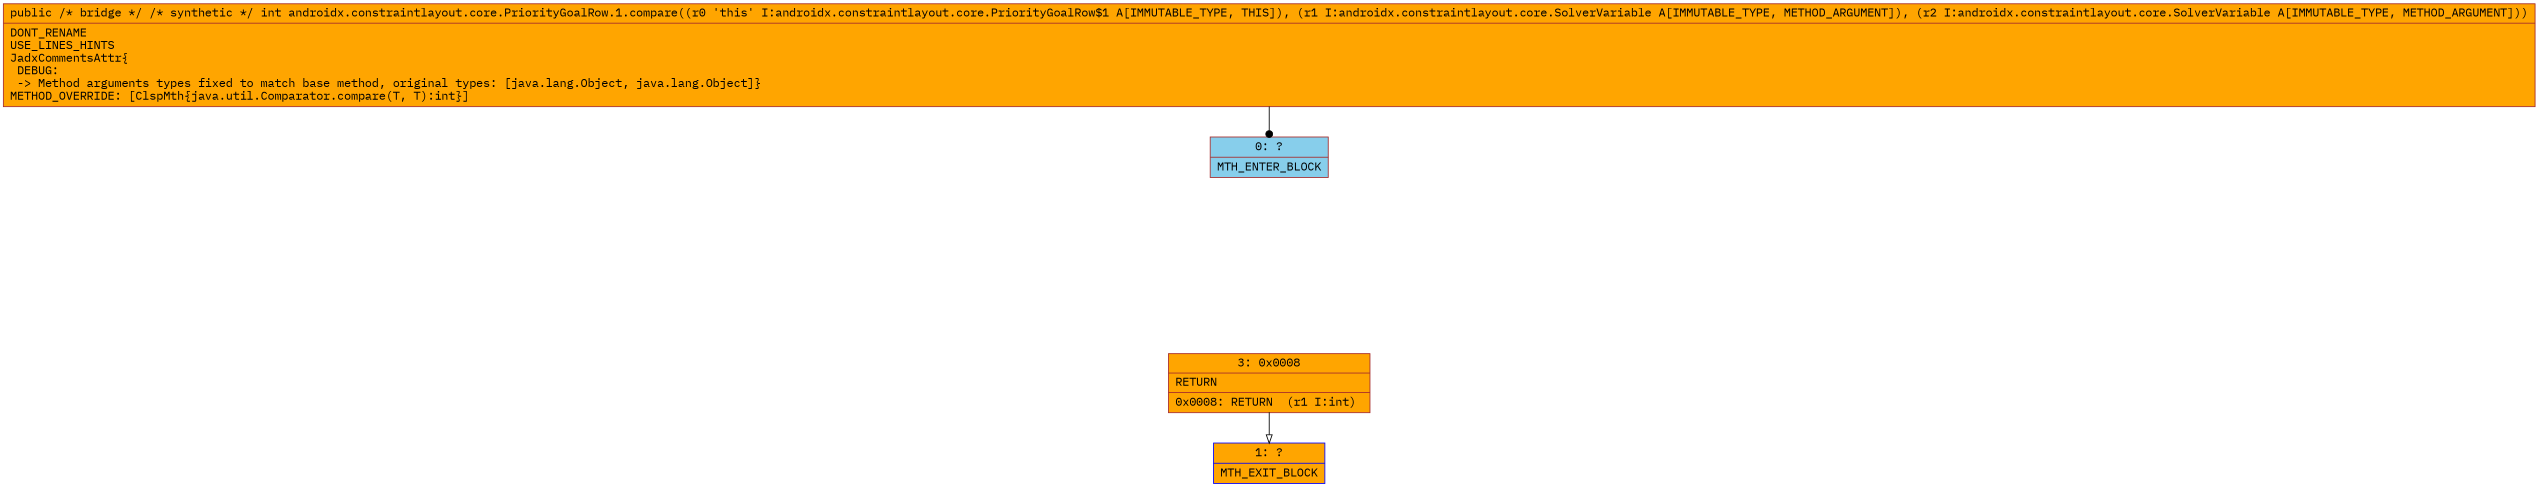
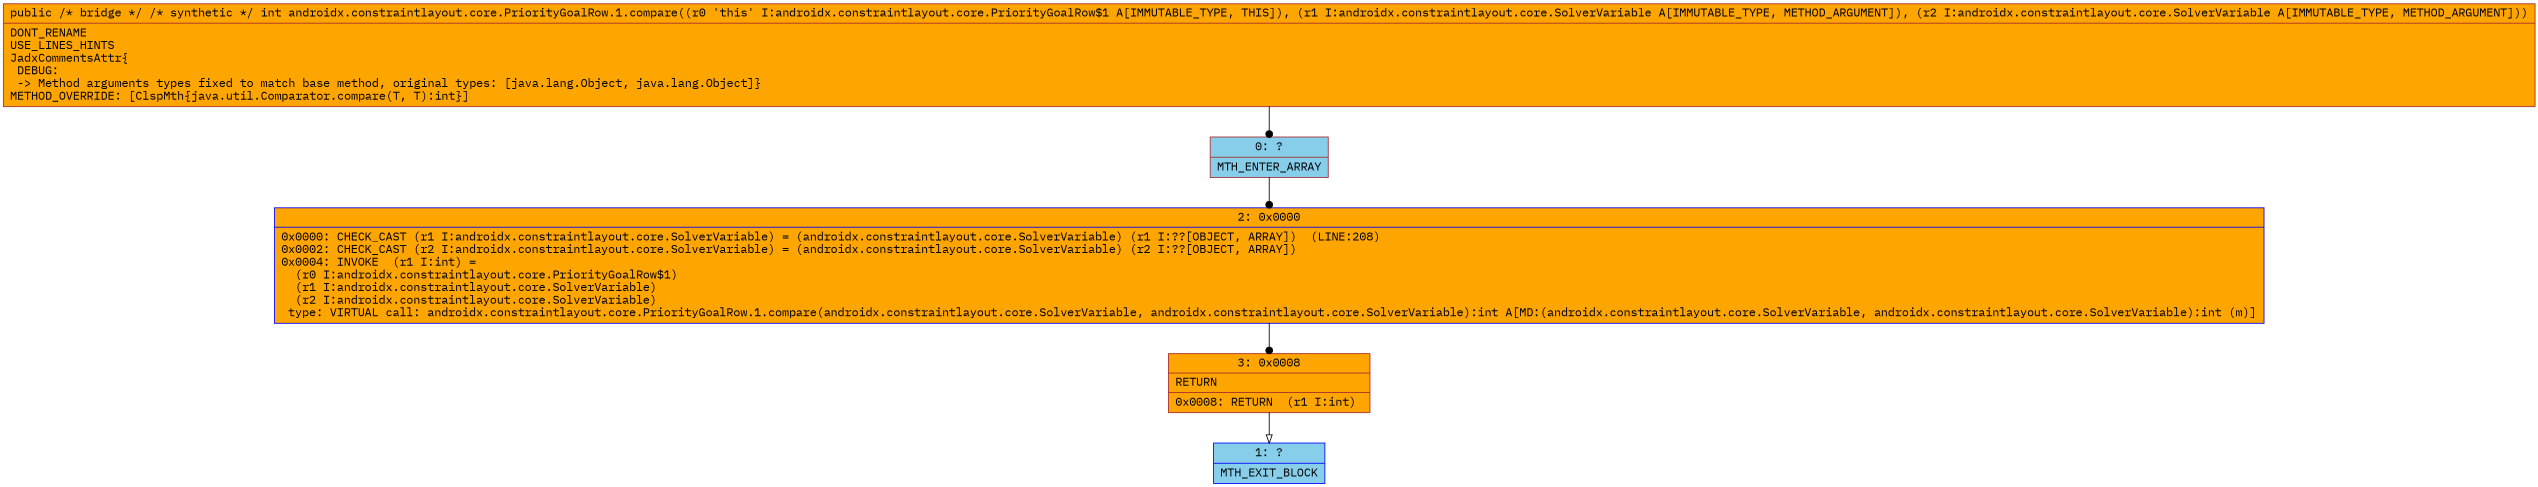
(1269, 167) -> (1269, 167)
none -> (1269, 266)
(1269, 463) -> (1269, 463)
